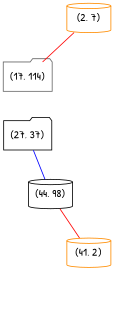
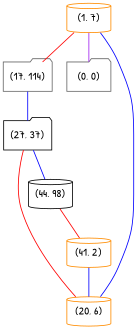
(89, 18) -> (89, 18)
none -> (89, 77)
none -> (28, 106)
none -> (89, 311)
